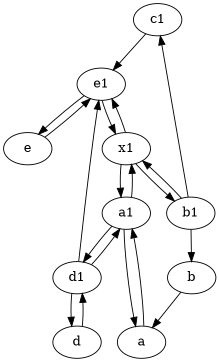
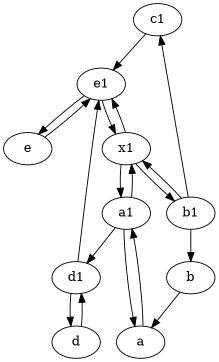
(103, 251) -> none
